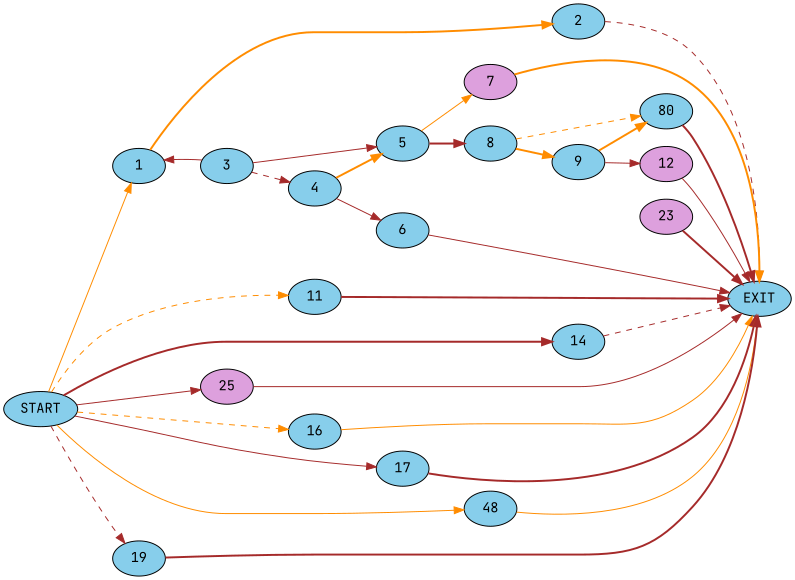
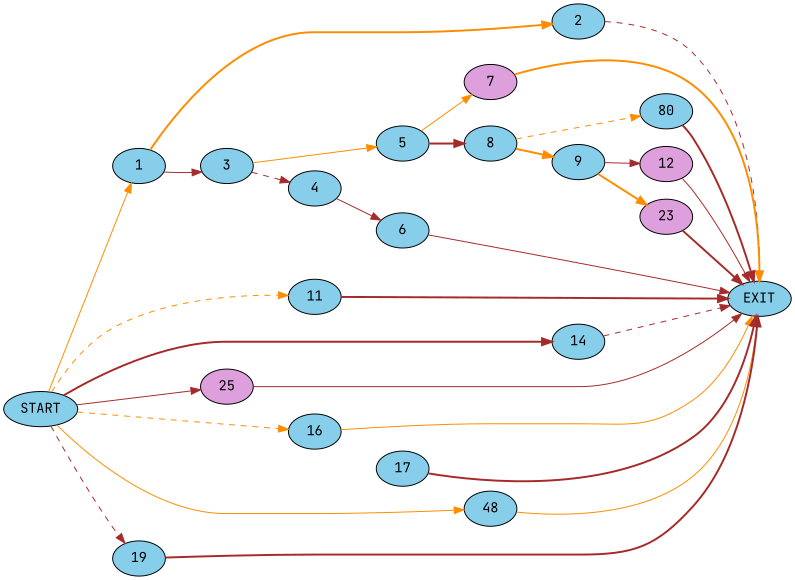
(618, 139) -> (618, 187)
(310, 155) -> (310, 155)
(188, 159) -> (178, 173)
(354, 168) -> none
(220, 446) -> none
